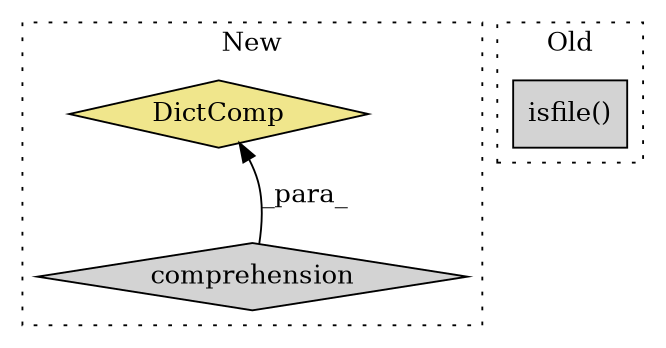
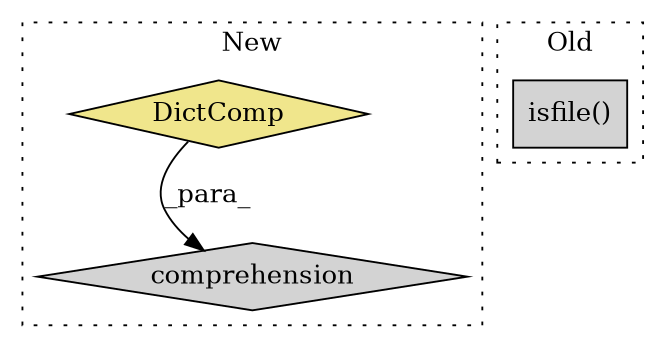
(261, 201) -> (161, 191)
